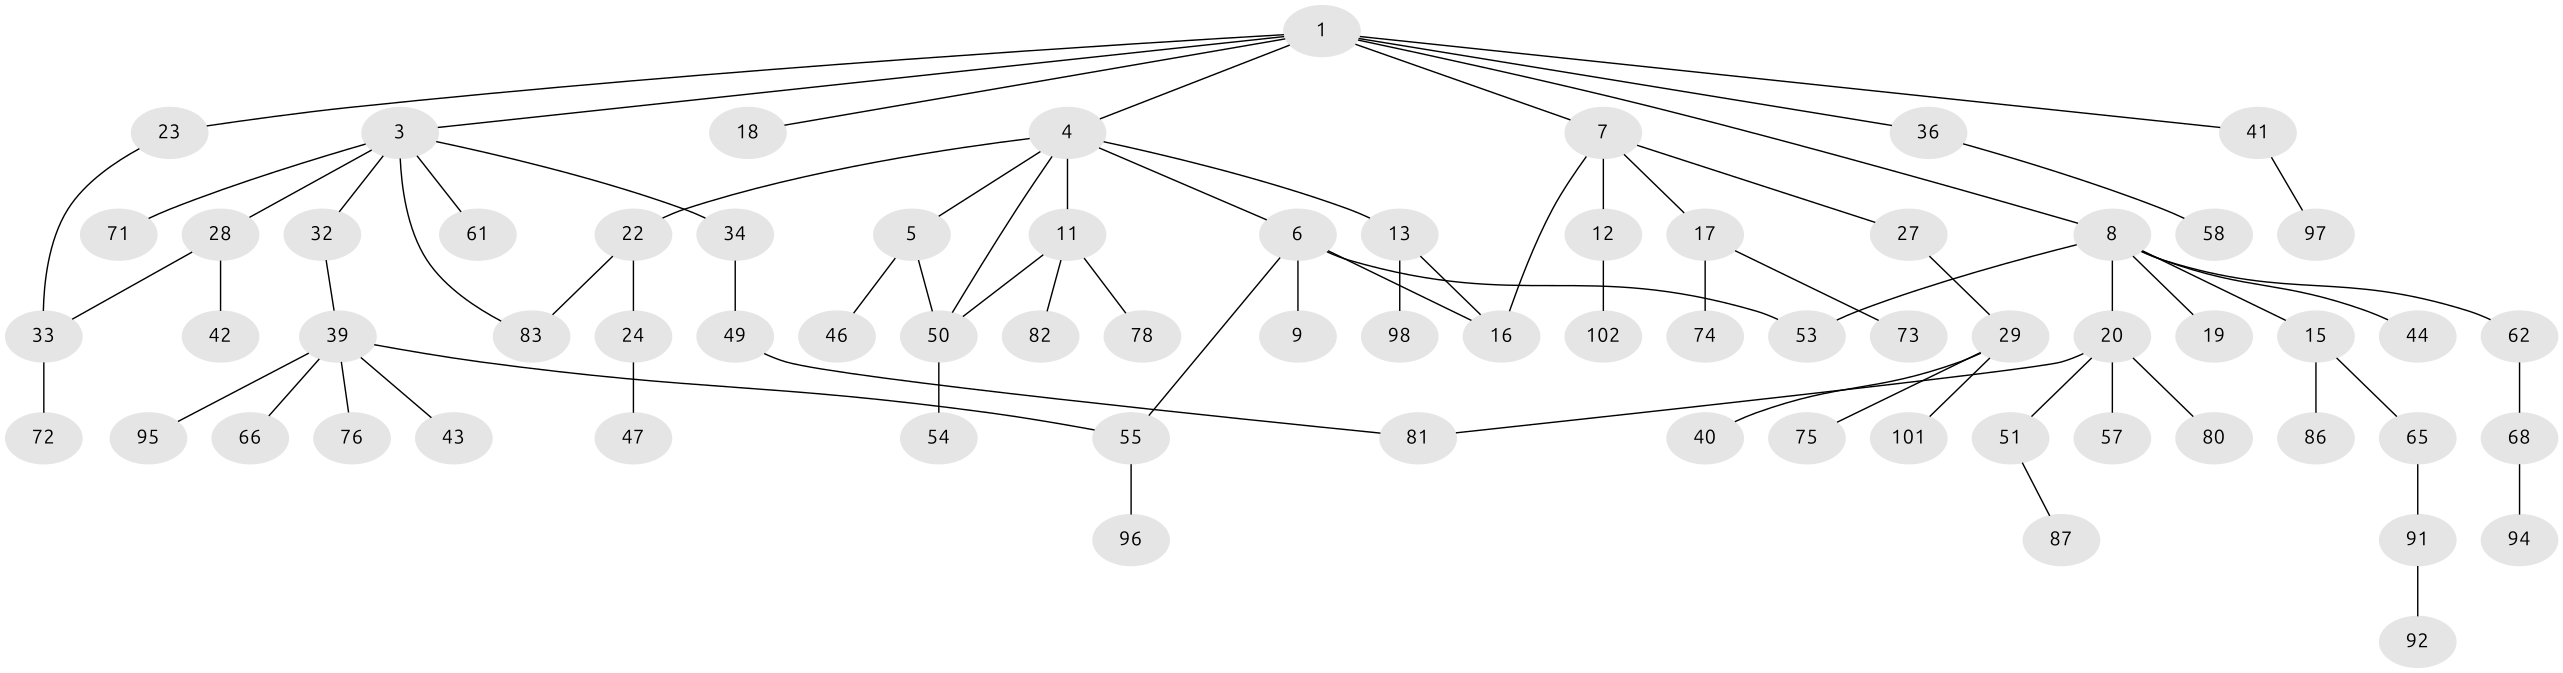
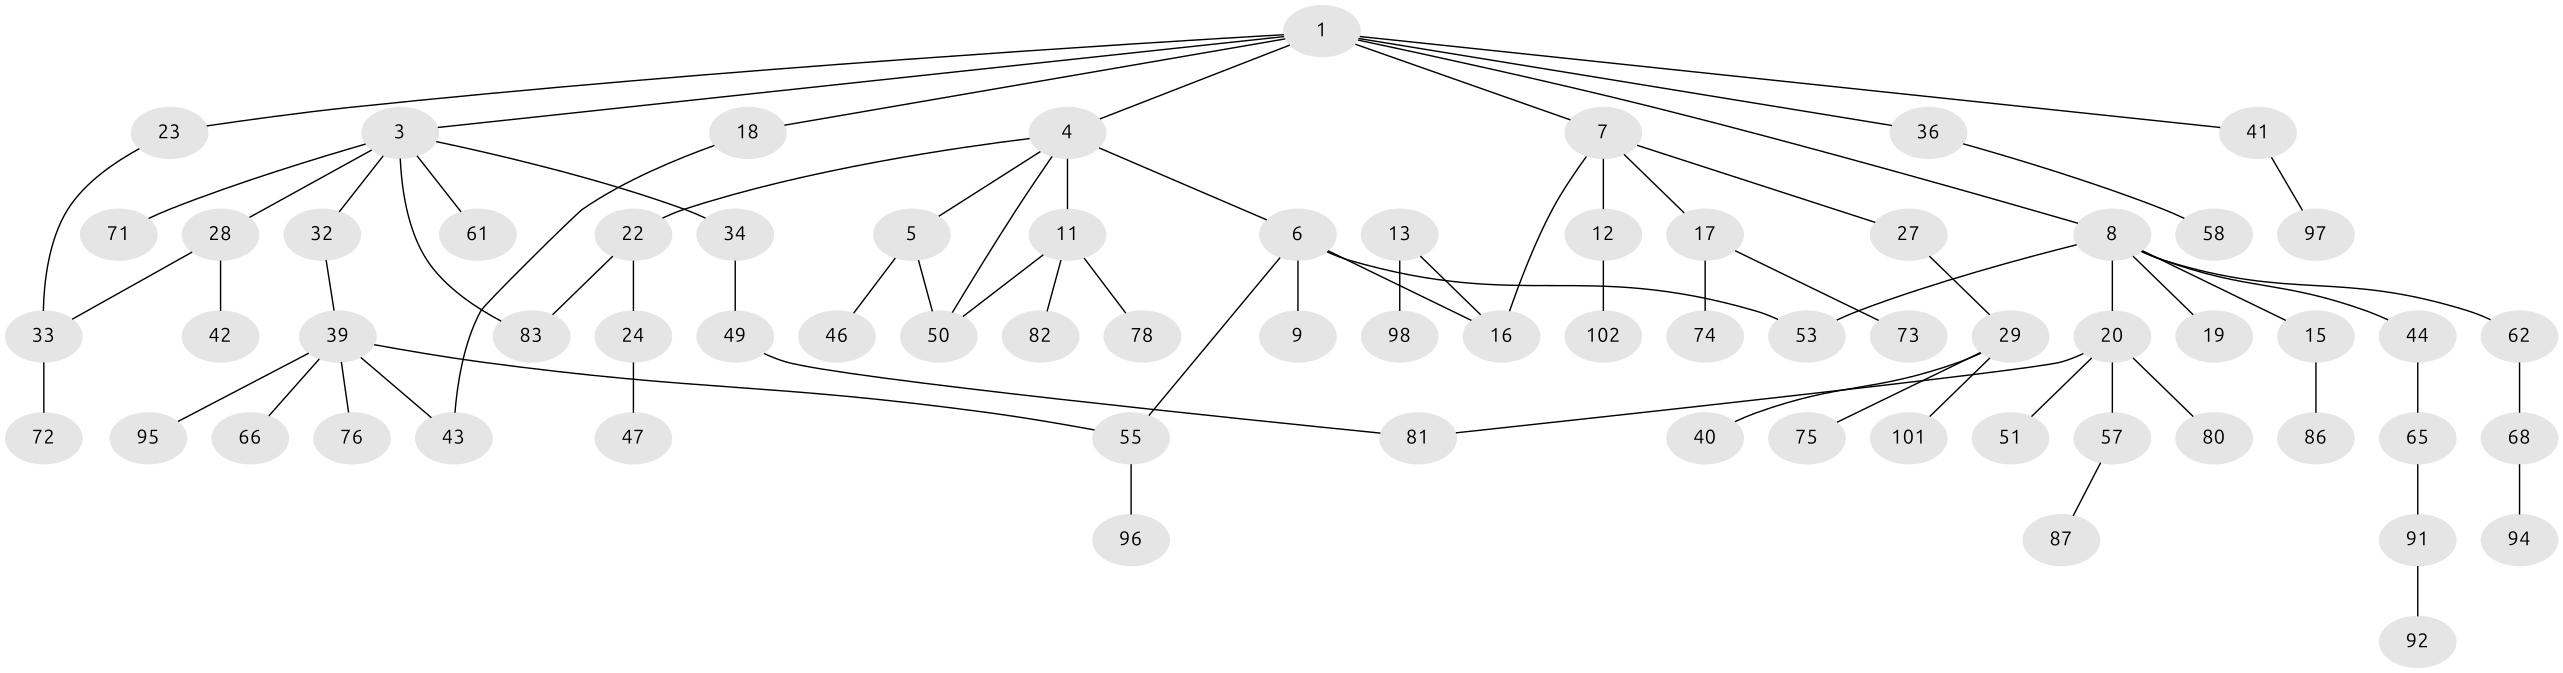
(1238, 175) -> none
none -> (545, 245)
(2367, 387) -> (2418, 388)
(939, 438) -> none
(2036, 489) -> (2087, 489)
